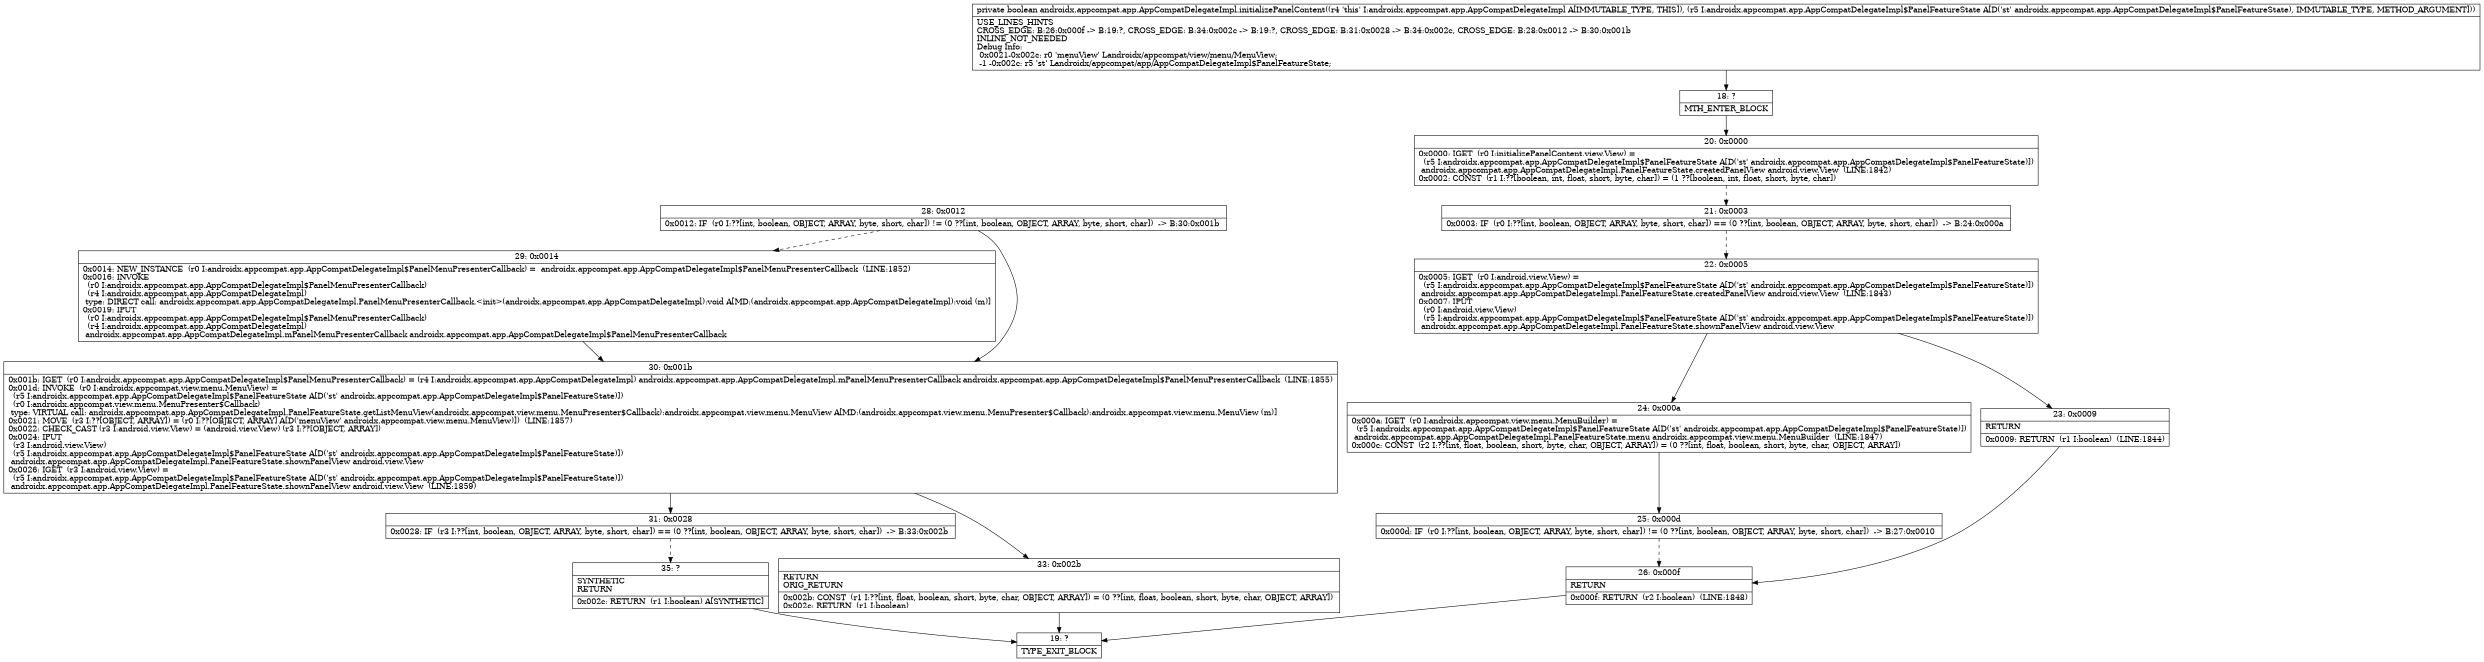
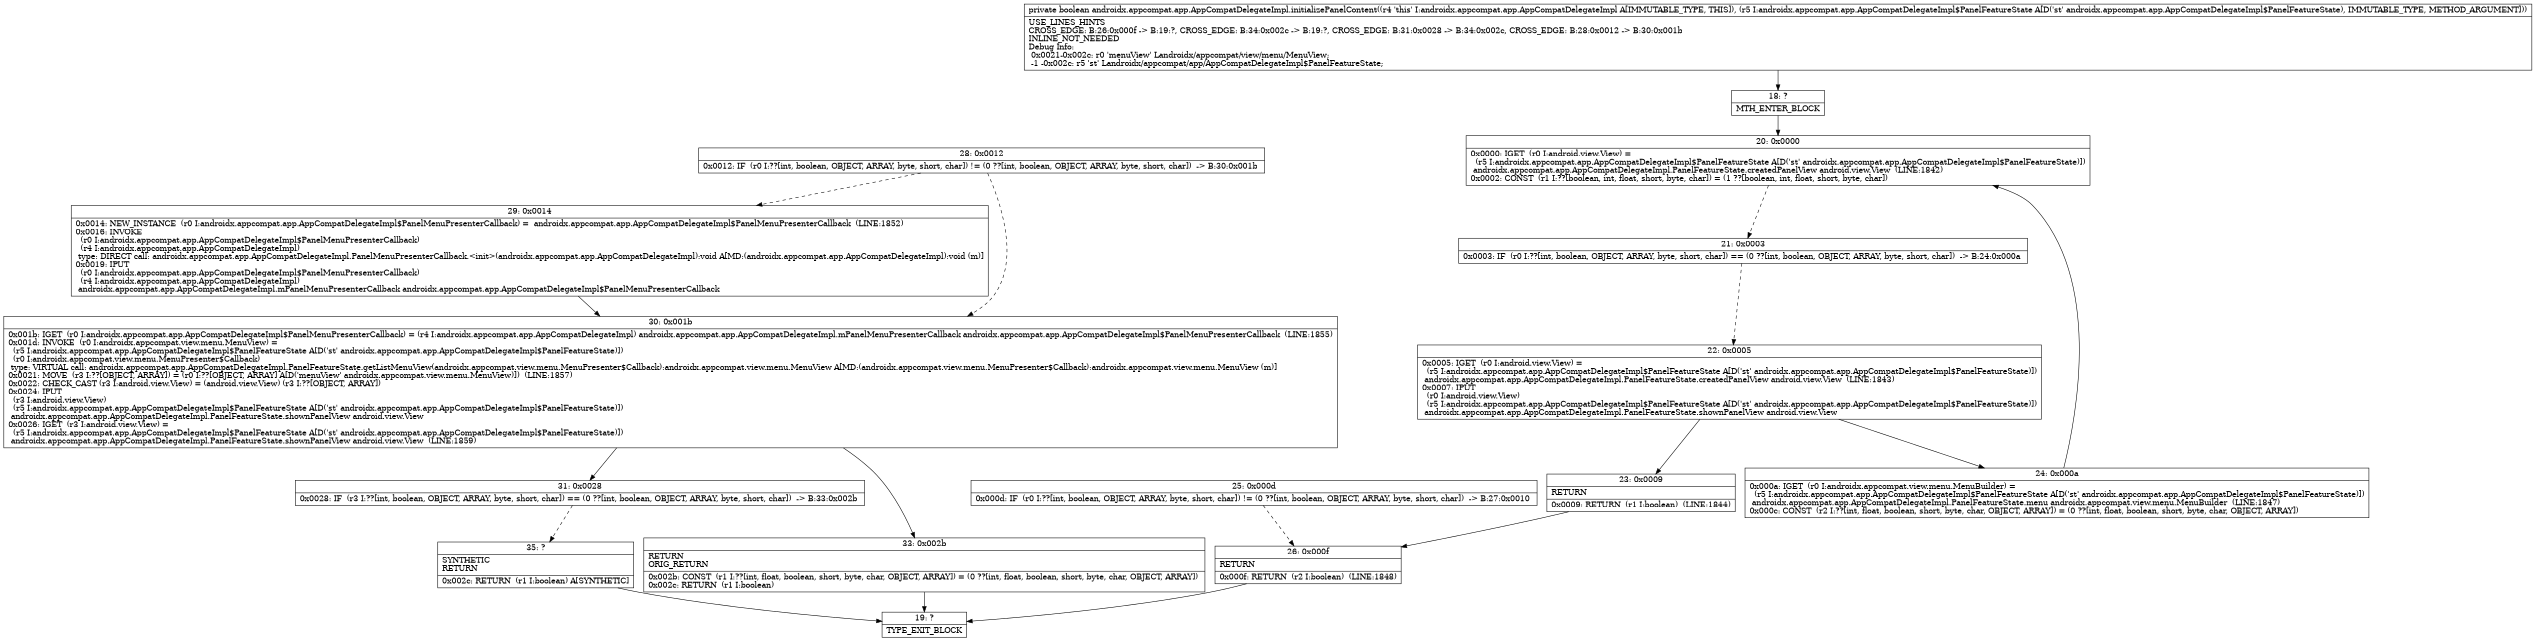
(1528, 154) -> (1552, 154)
(1017, 295) -> (1007, 248)
(1659, 480) -> (2077, 312)
